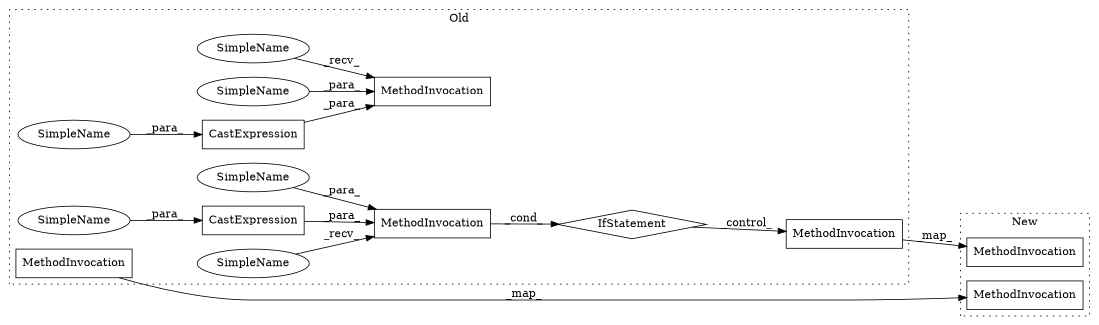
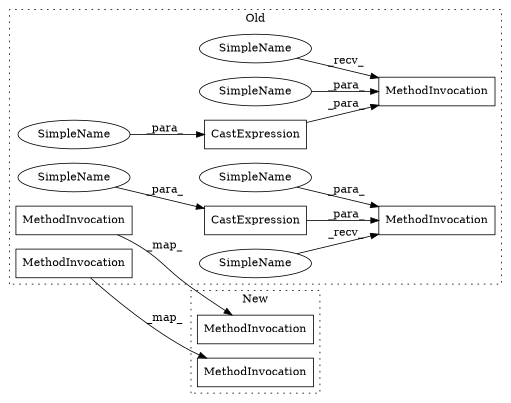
(632, 224) -> none
